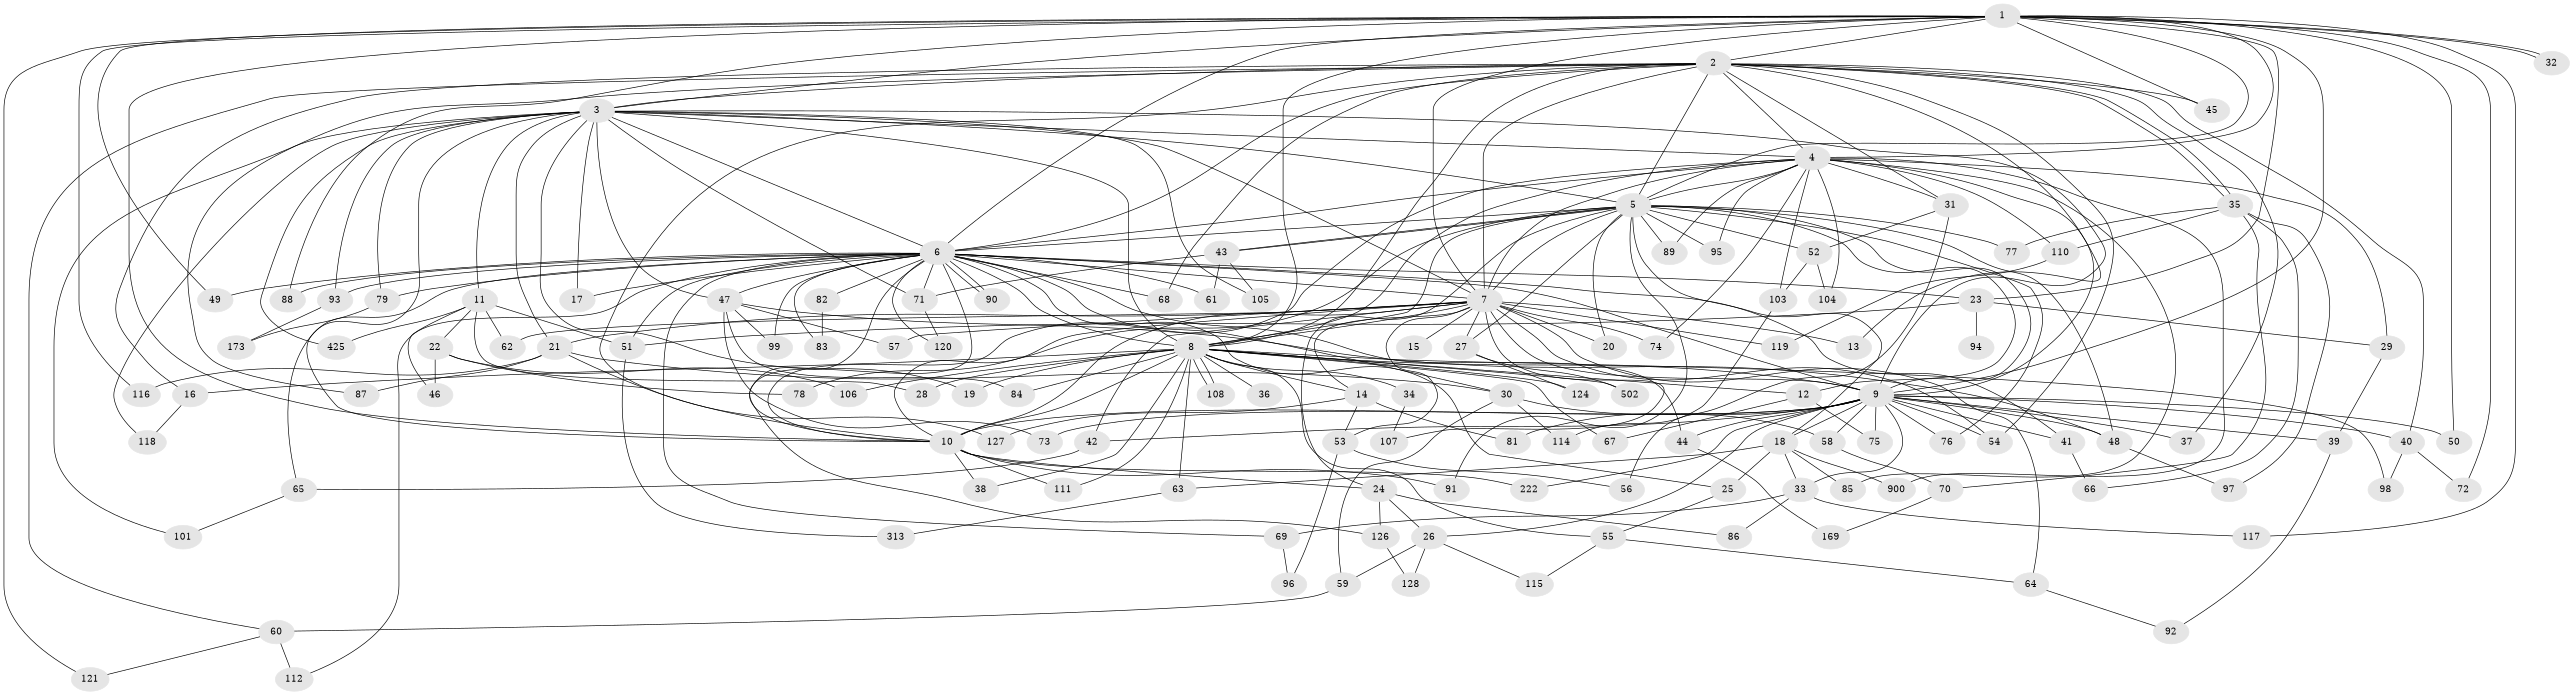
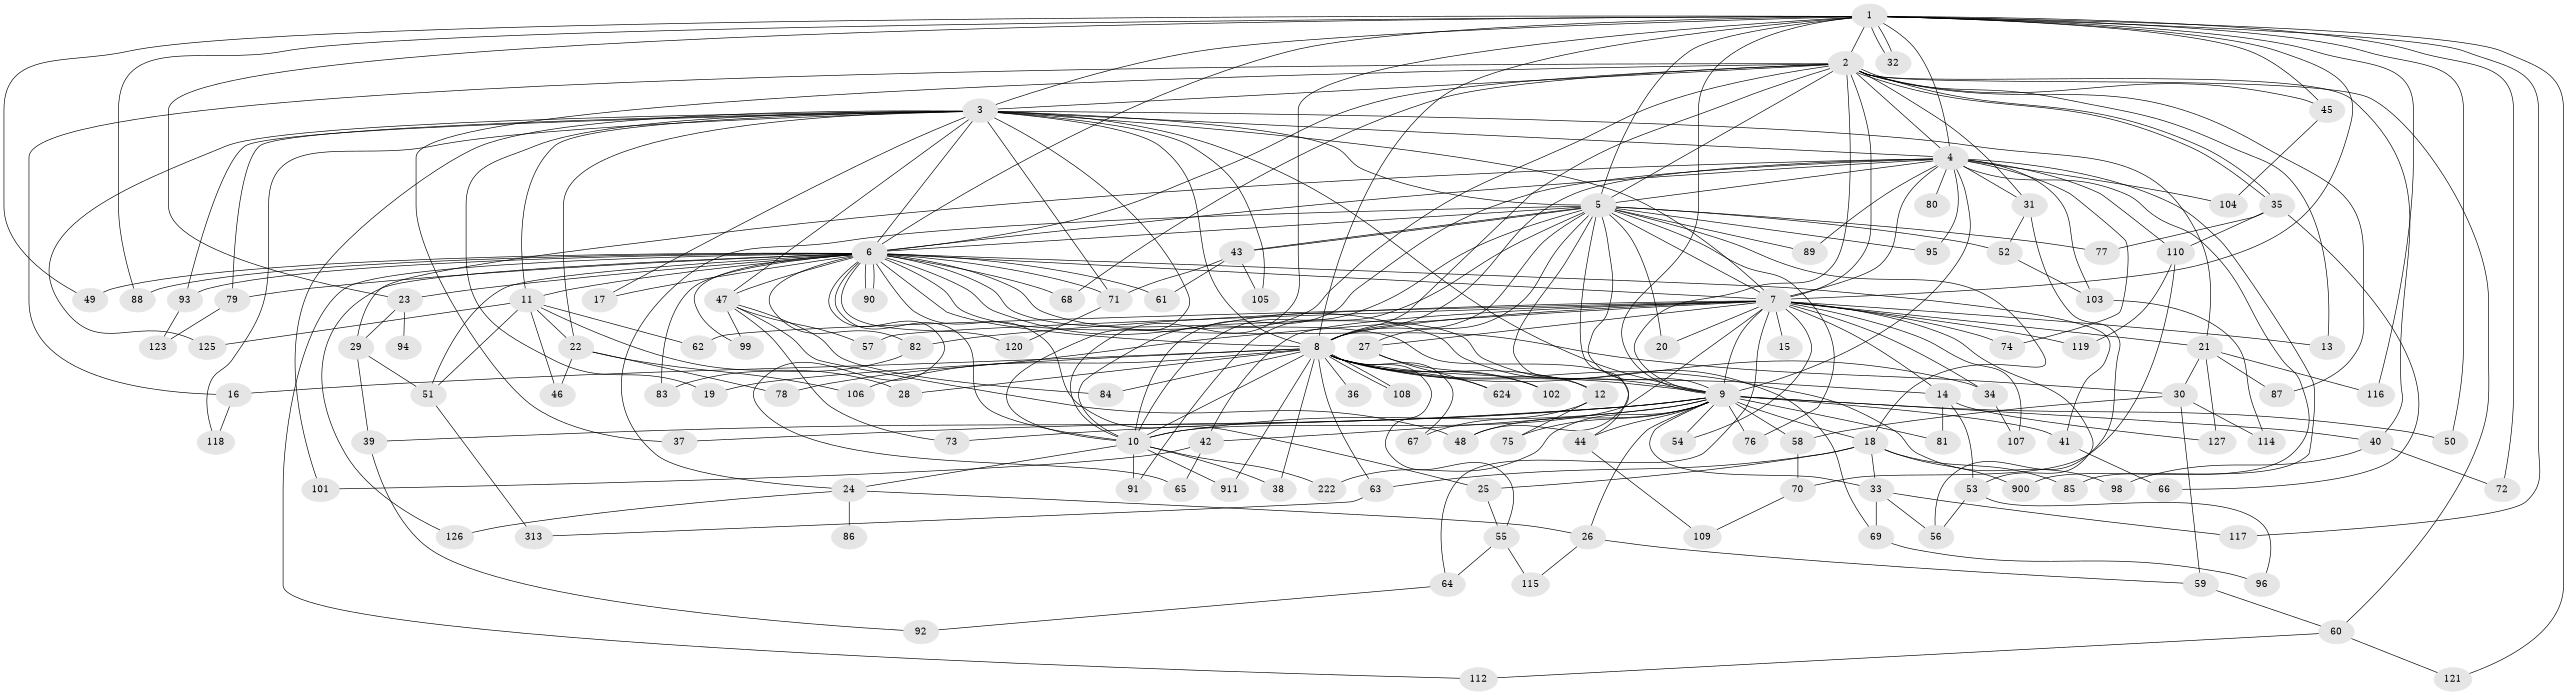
none -> (685, 136)
(2045, 161) -> (1802, 282)
none -> (1932, 205)
none -> (682, 273)
(1821, 277) -> (2276, 160)
none -> (1343, 312)
(1433, 324) -> (392, 371)
none -> (1887, 338)
(236, 348) -> (158, 348)
(336, 348) -> (207, 348)
(1581, 395) -> (1502, 395)
(1630, 395) -> (1552, 395)
(2223, 457) -> (2111, 435)
(1063, 490) -> (1230, 490)
(2229, 490) -> none
(241, 513) -> (765, 478)
(1767, 513) -> (1906, 514)
(1831, 537) -> (1702, 537)
(1411, 585) -> none
